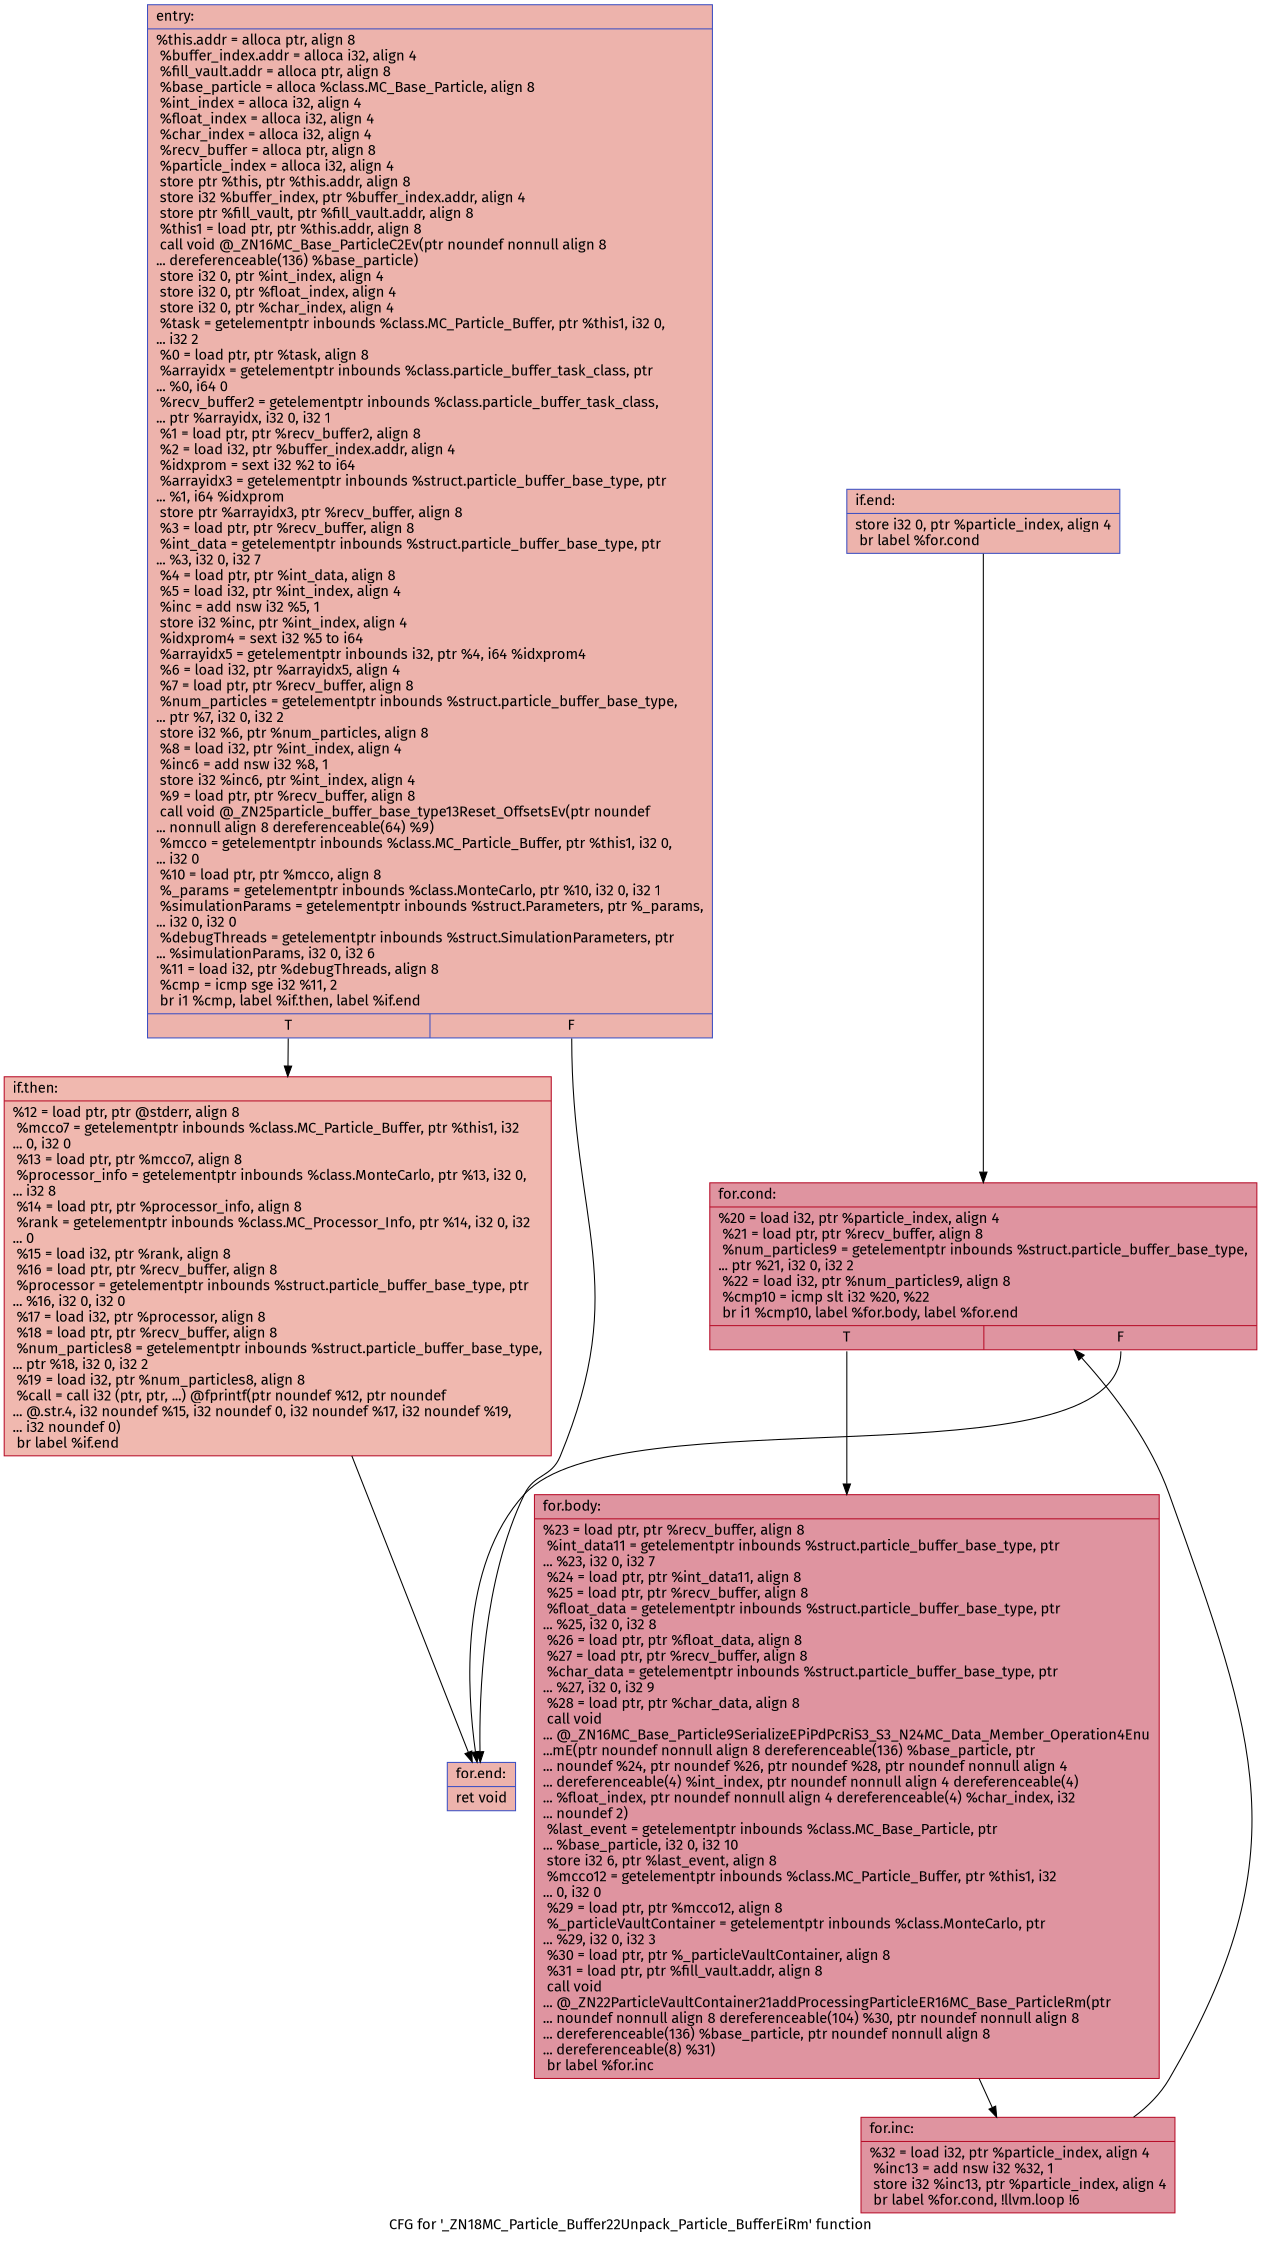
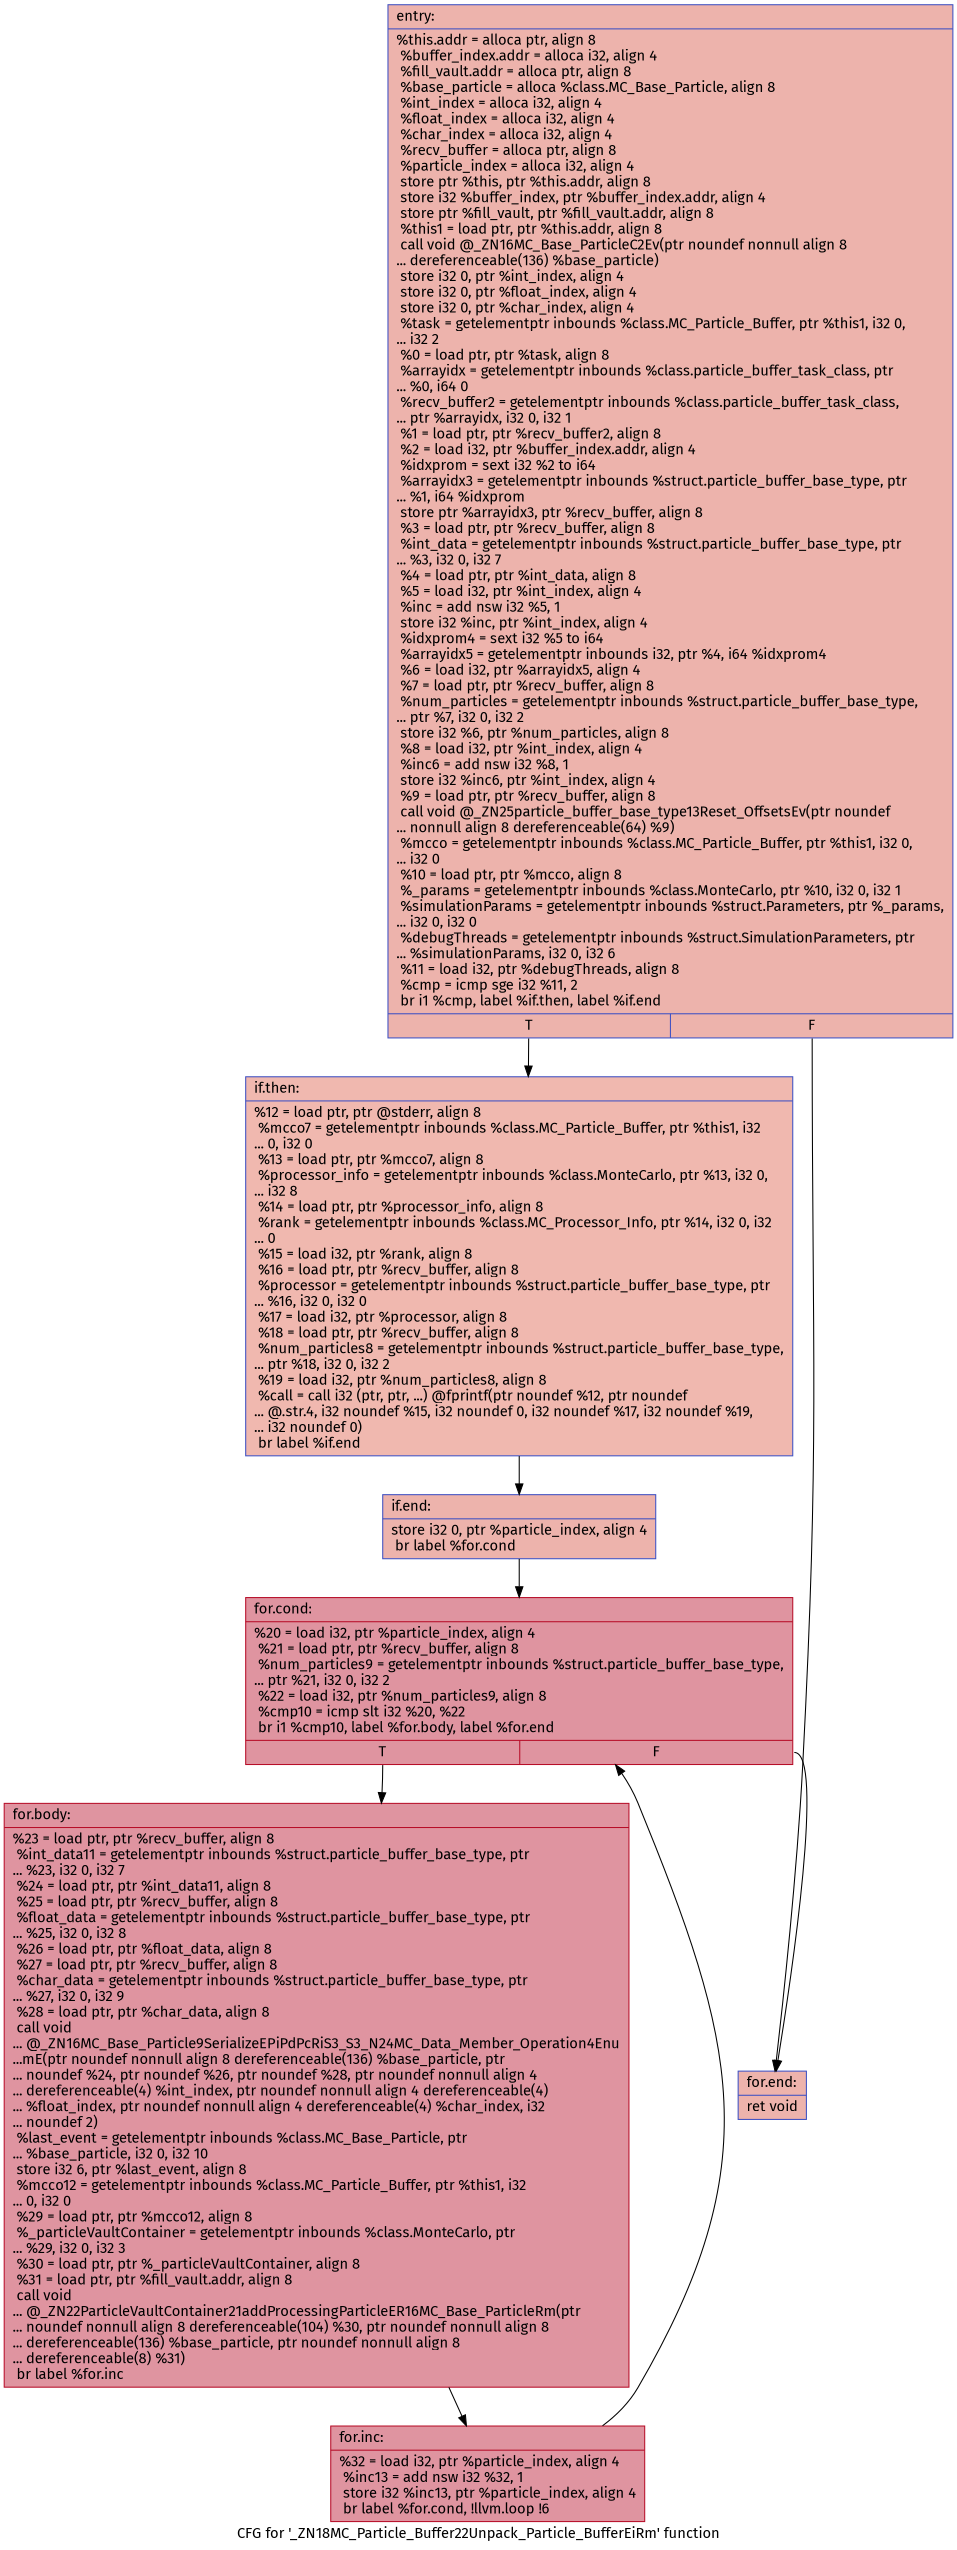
(278, 1266) -> (519, 1266)
(410, 1604) -> (519, 1470)
